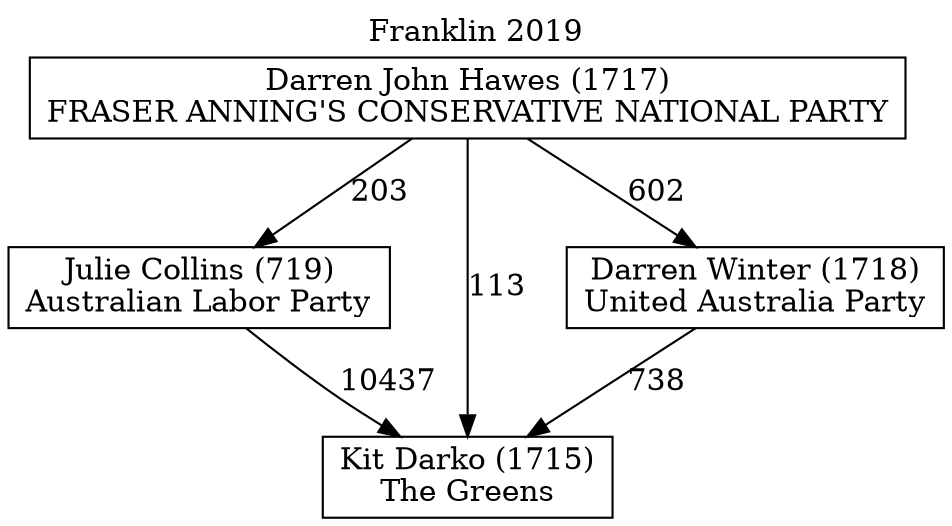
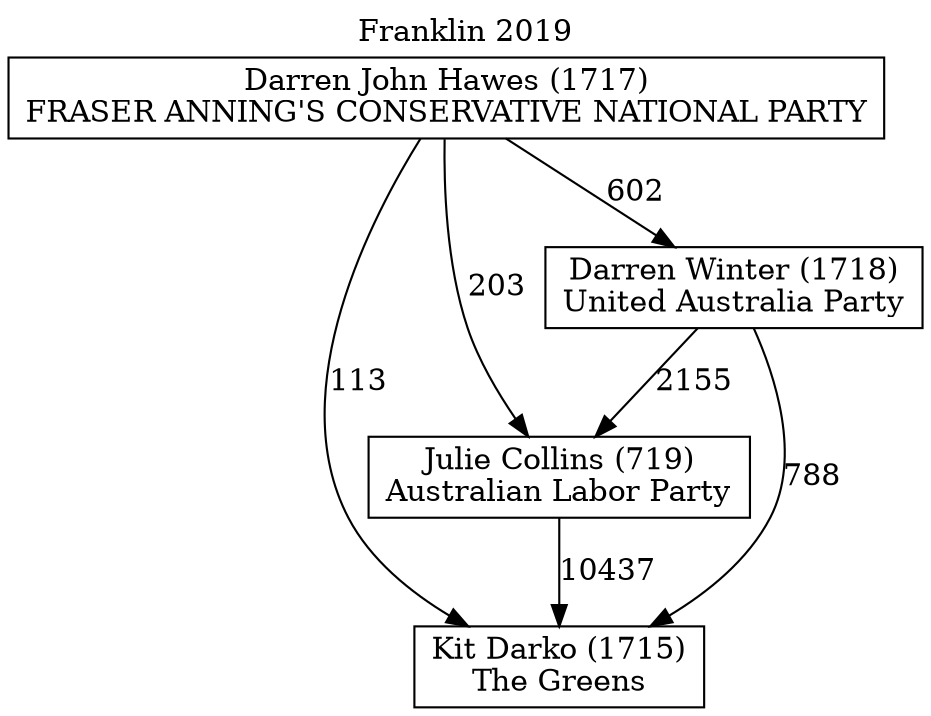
none -> (654, 375)
(657, 382) -> (813, 477)
